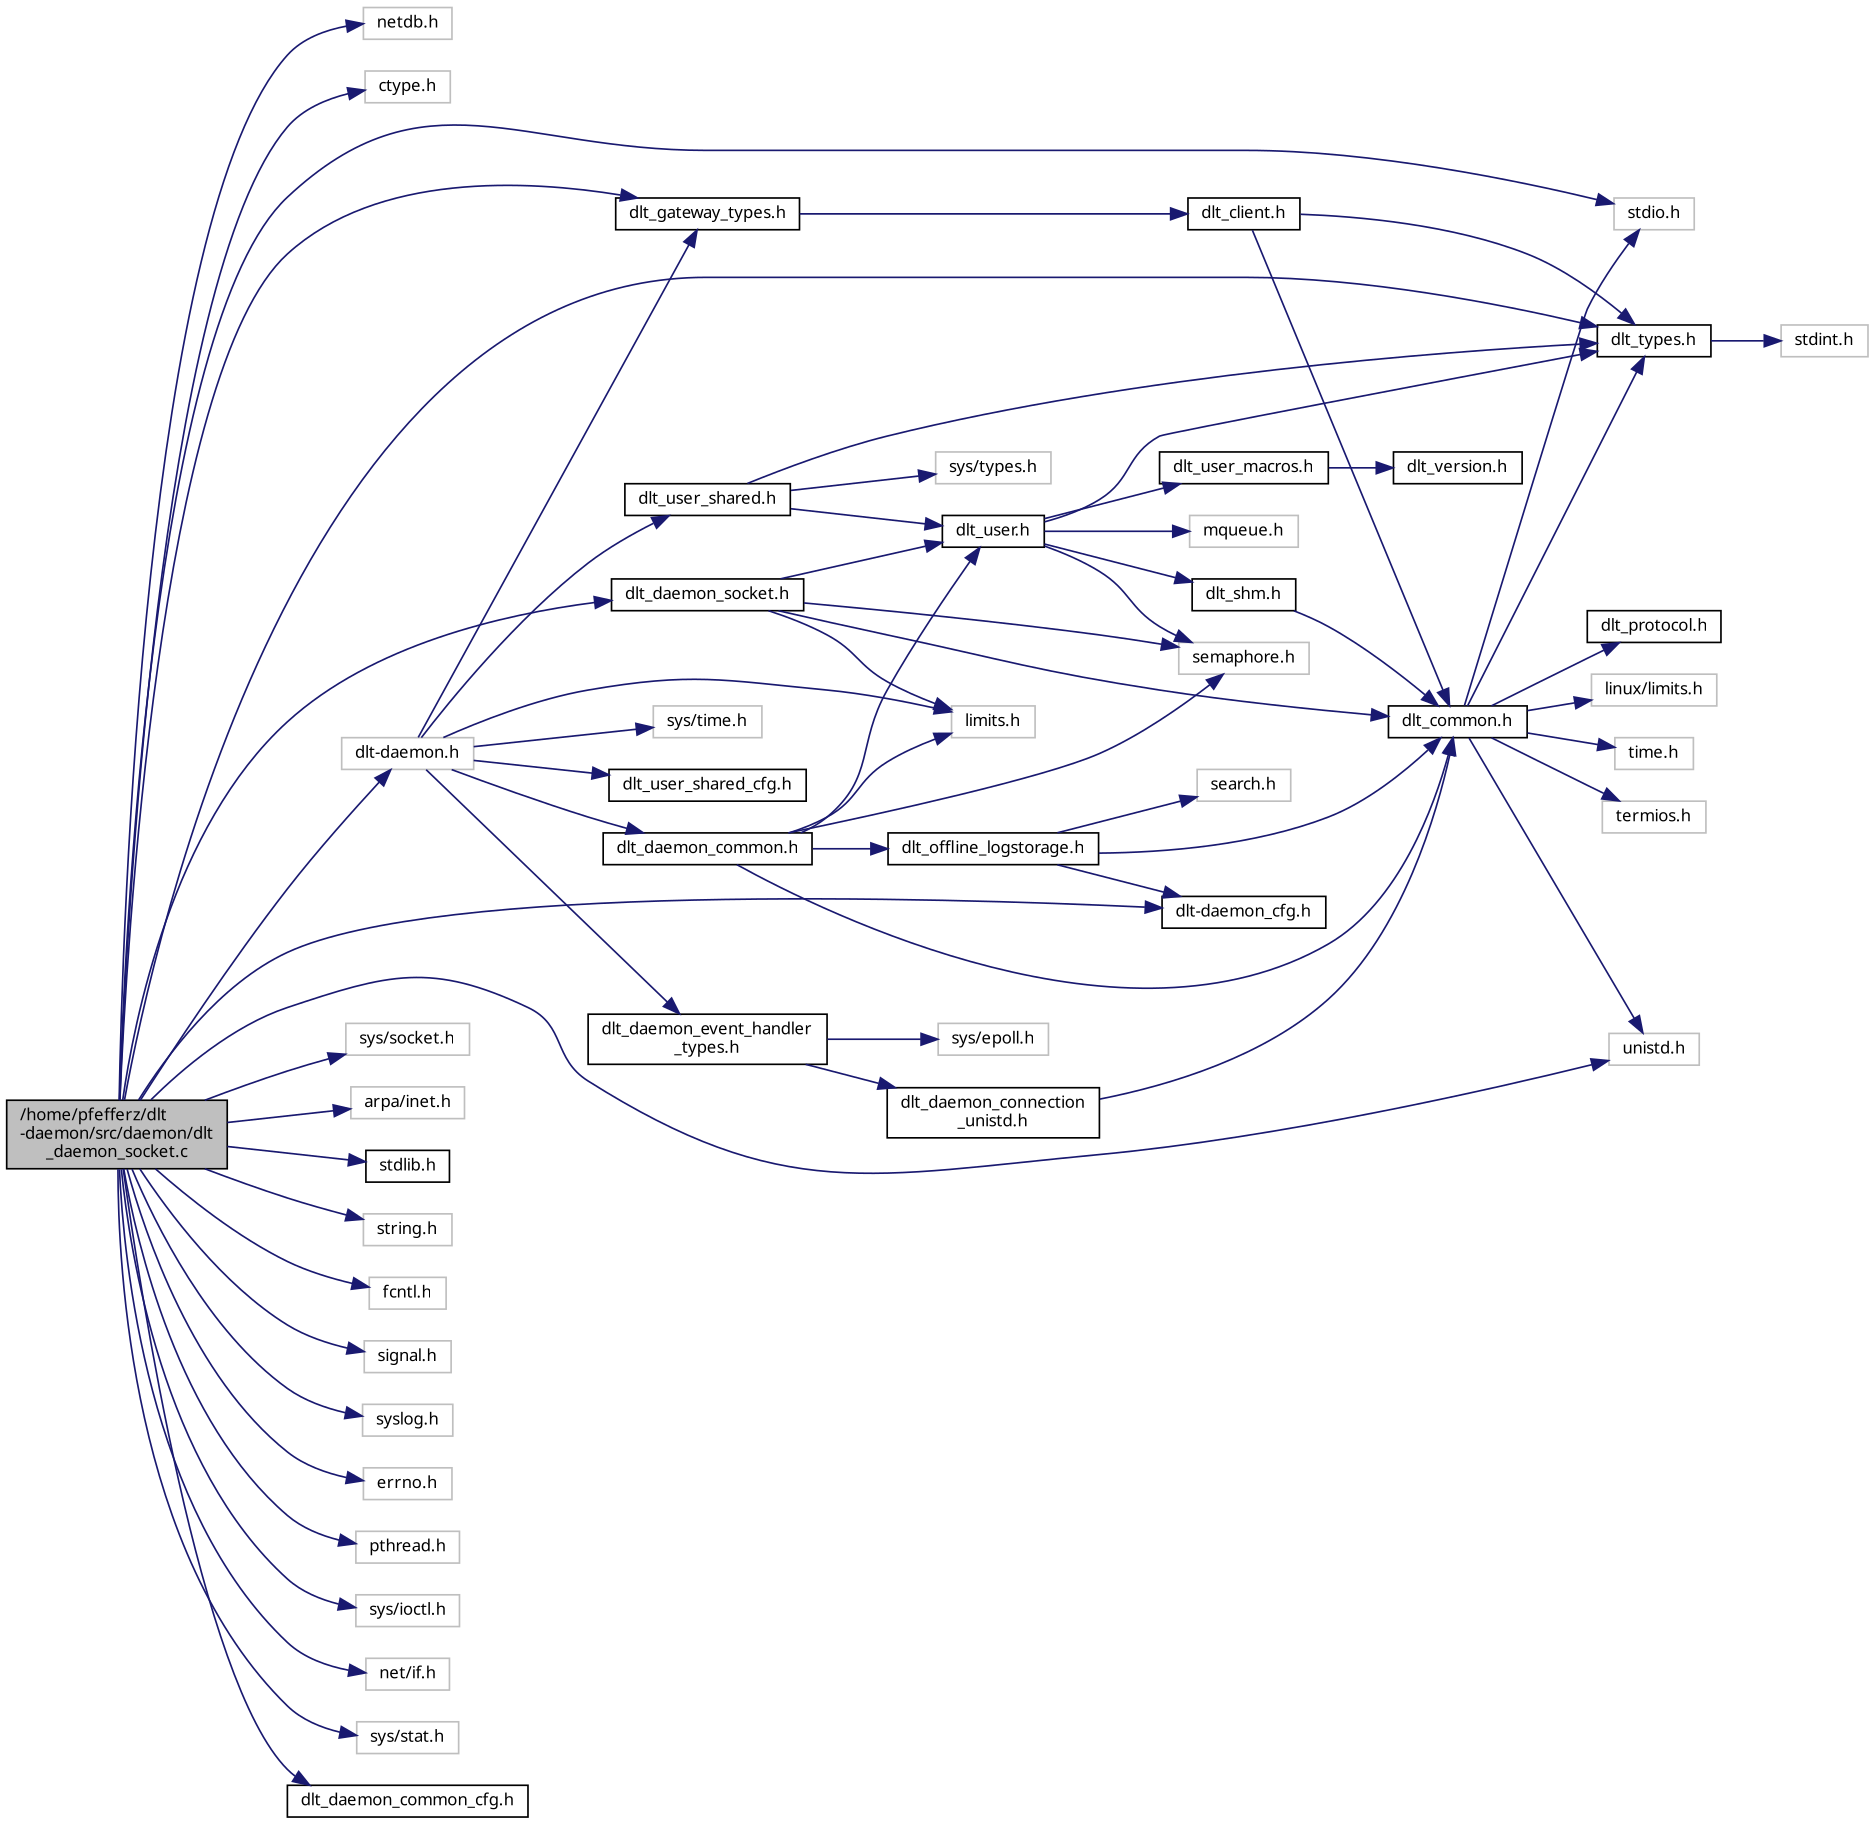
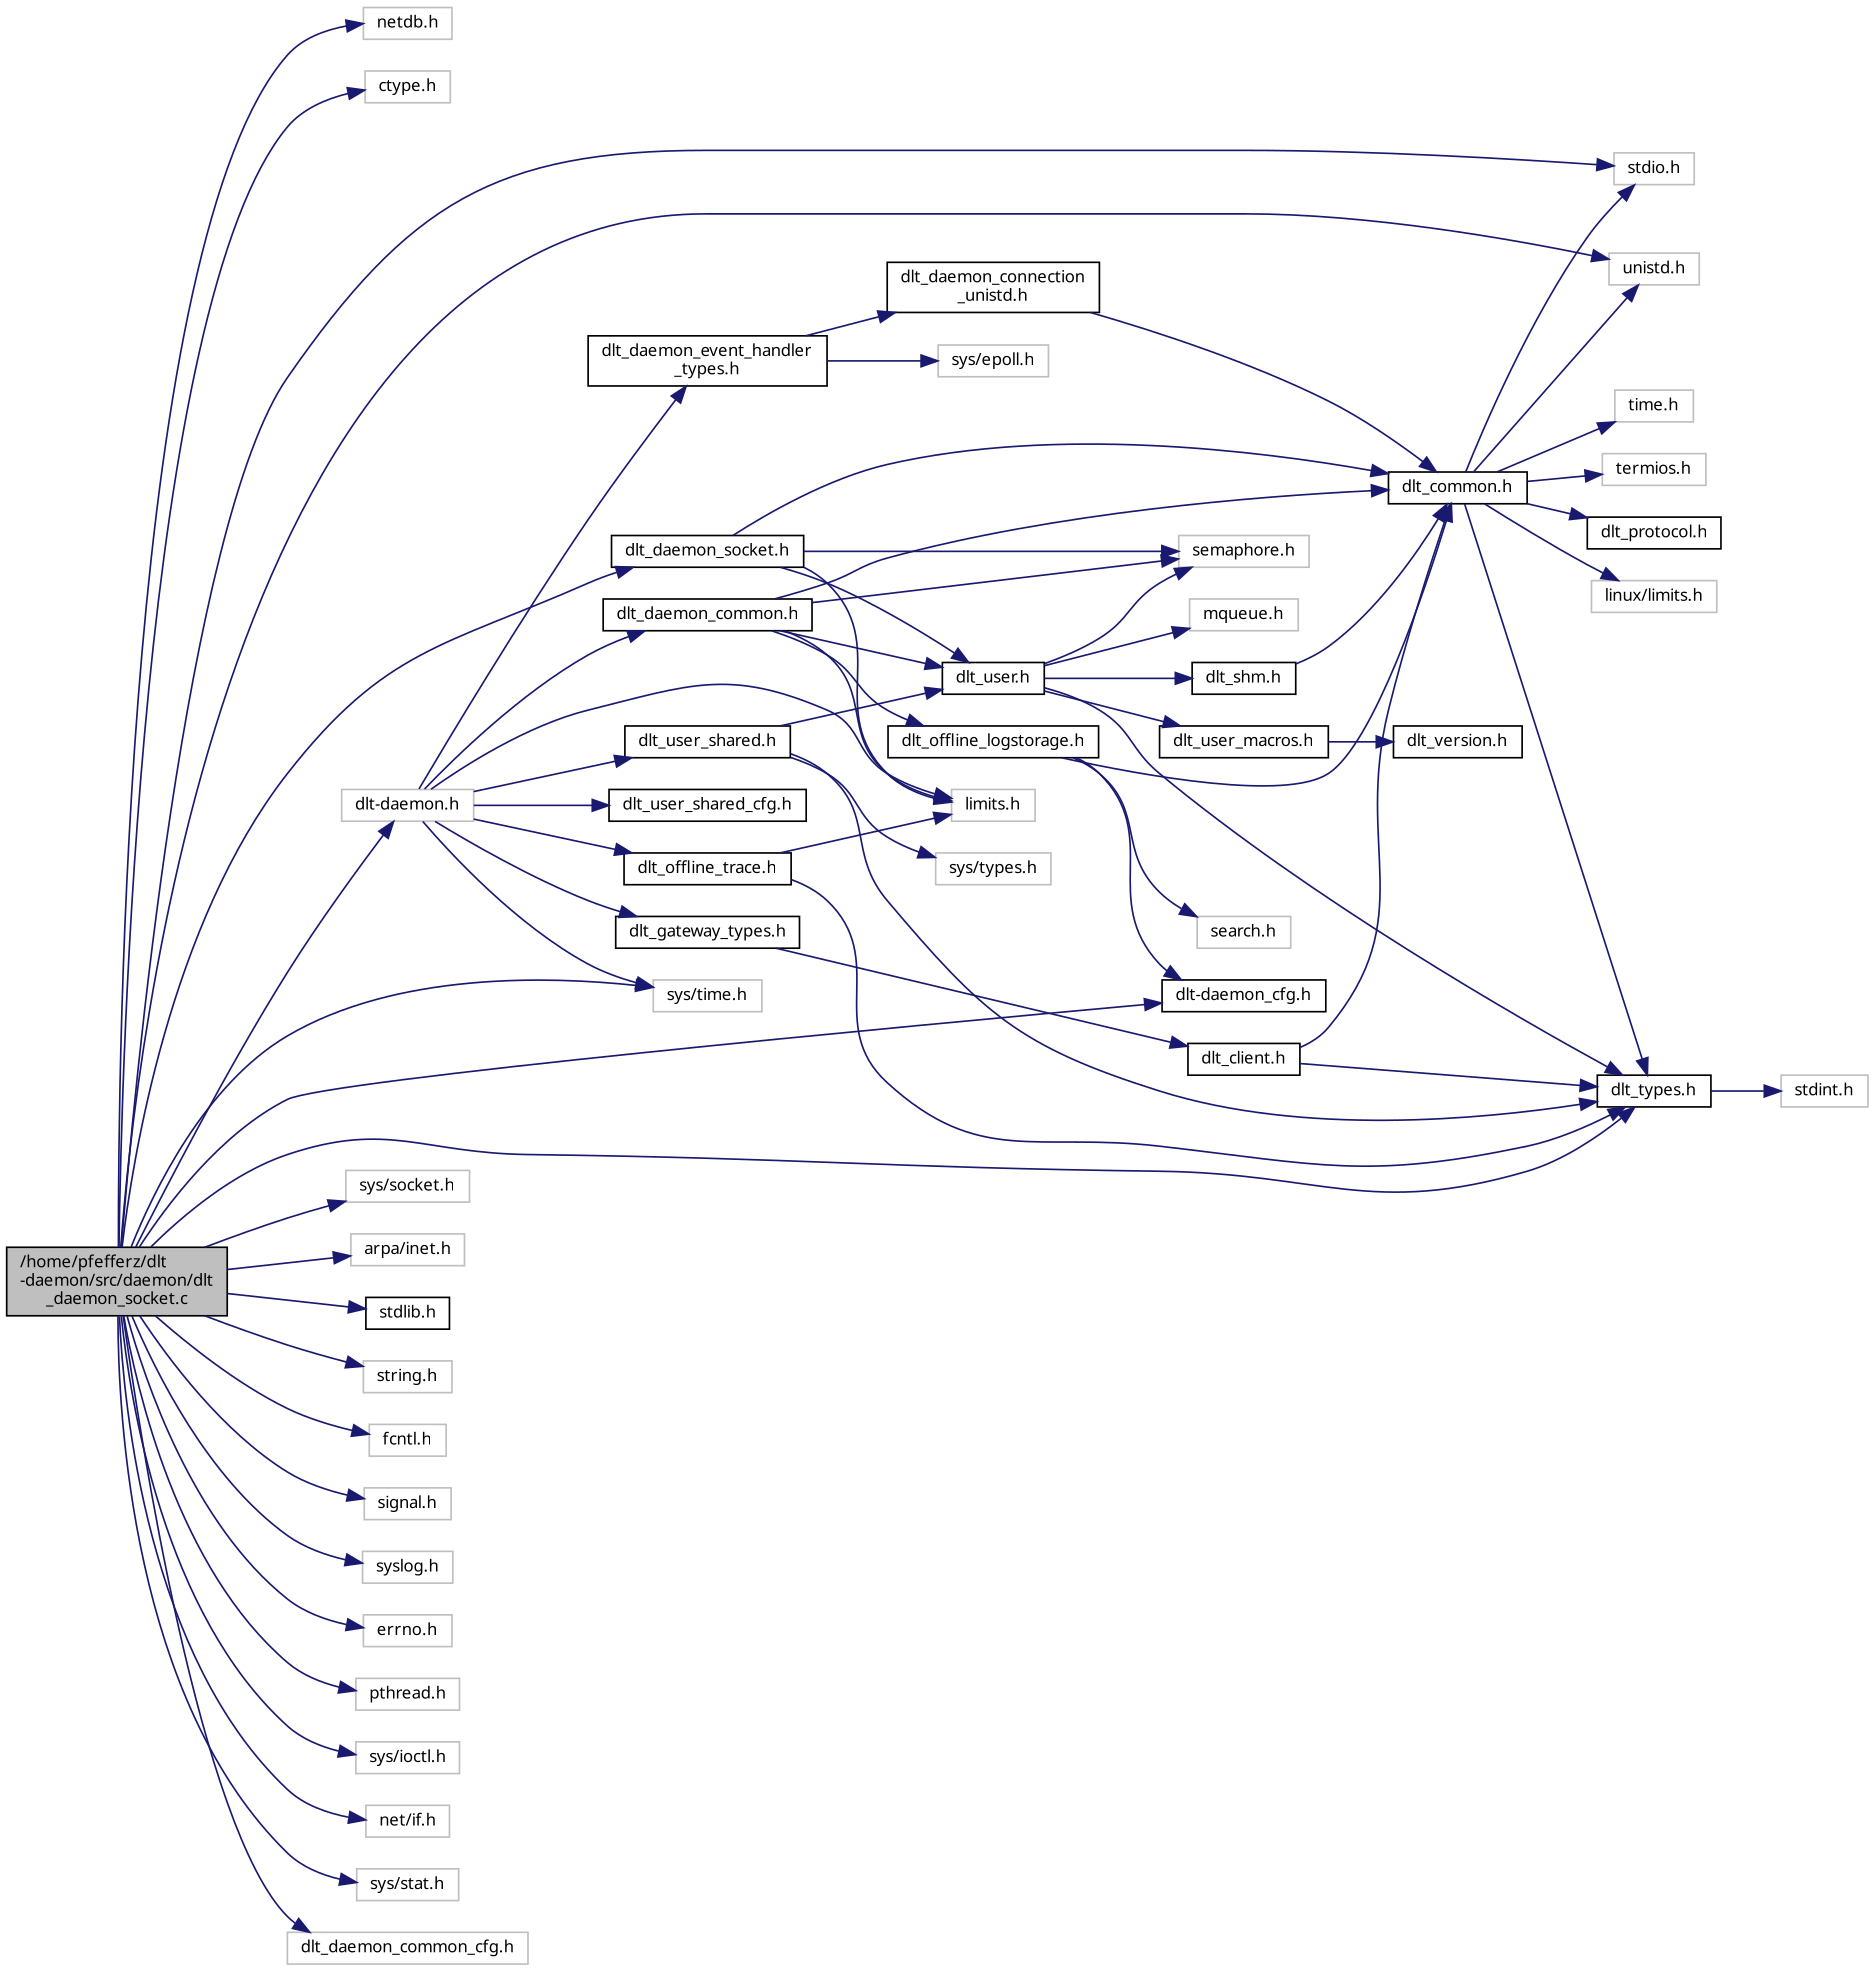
(189, 494) -> (328, 1016)
none -> (708, 869)
(408, 1801) -> (408, 1948)
